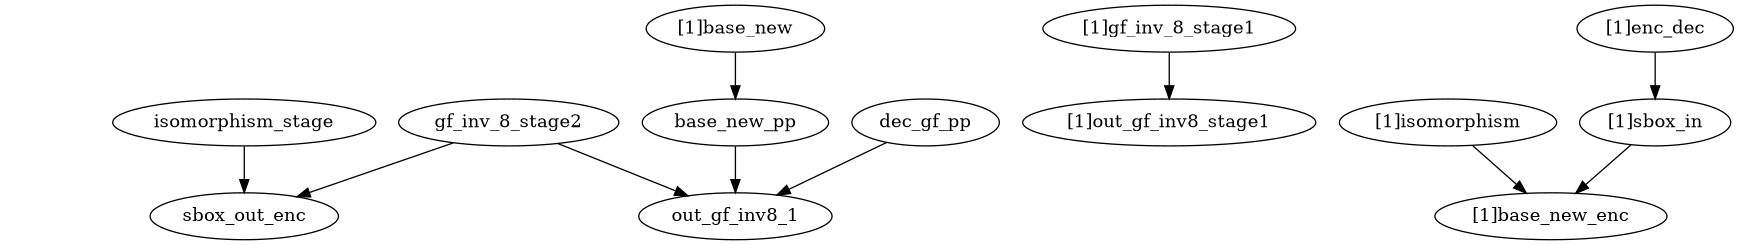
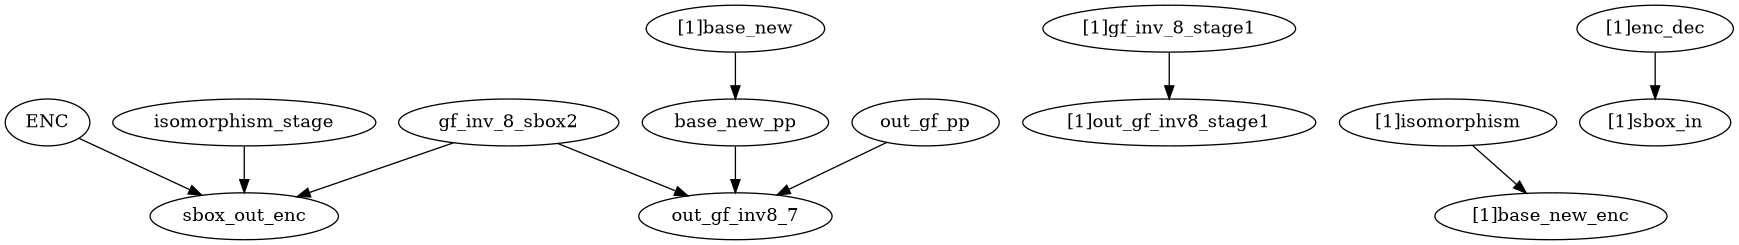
none -> (48, 122)
(509, 122) -> (509, 122)
(926, 122) -> (926, 122)
(1608, 165) -> none
(735, 216) -> (735, 216)
